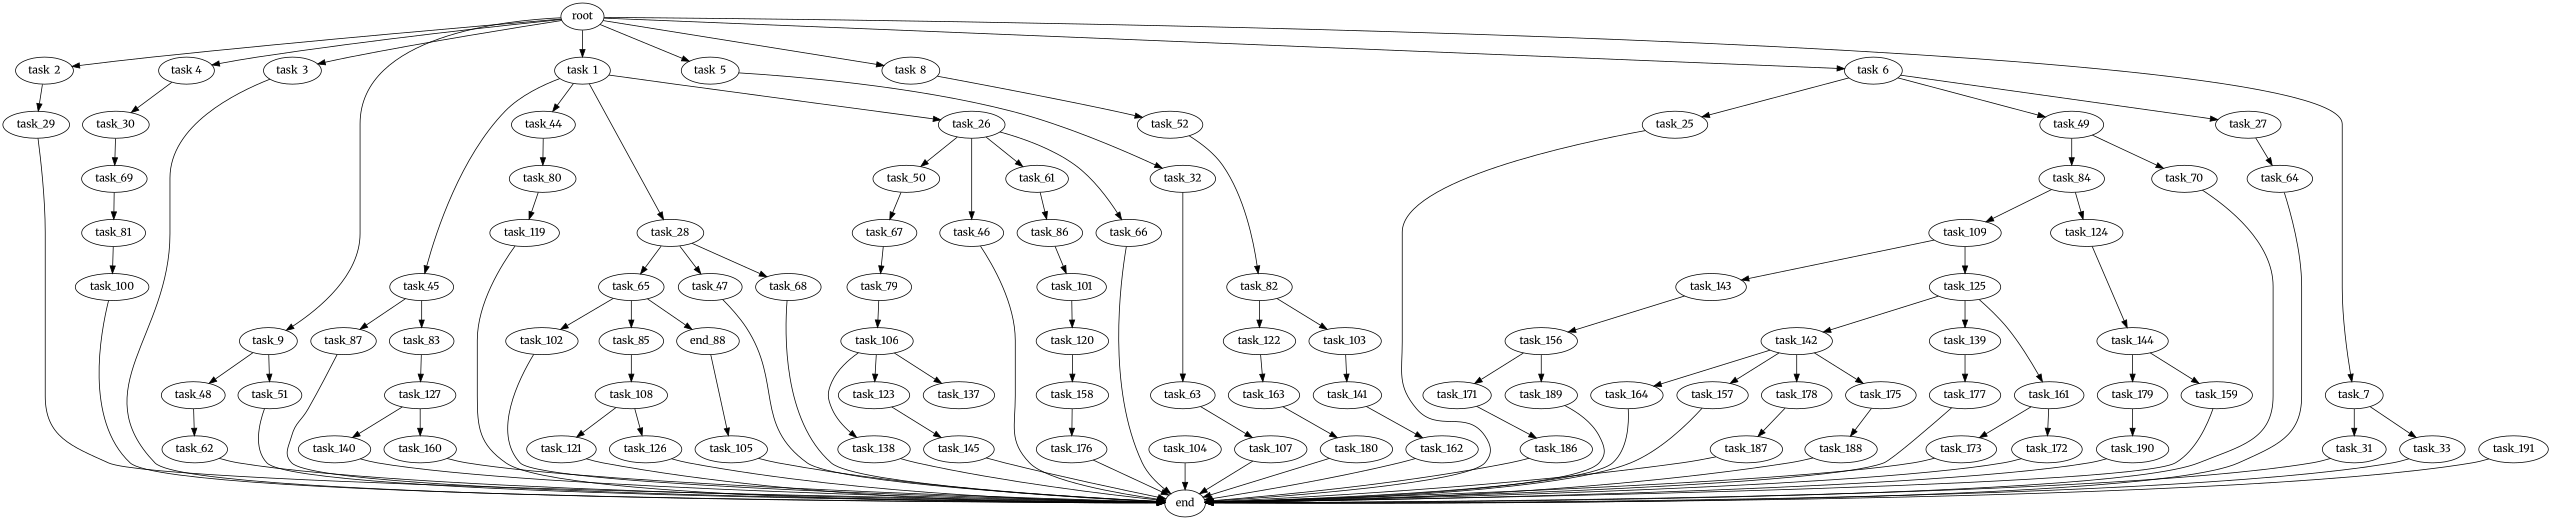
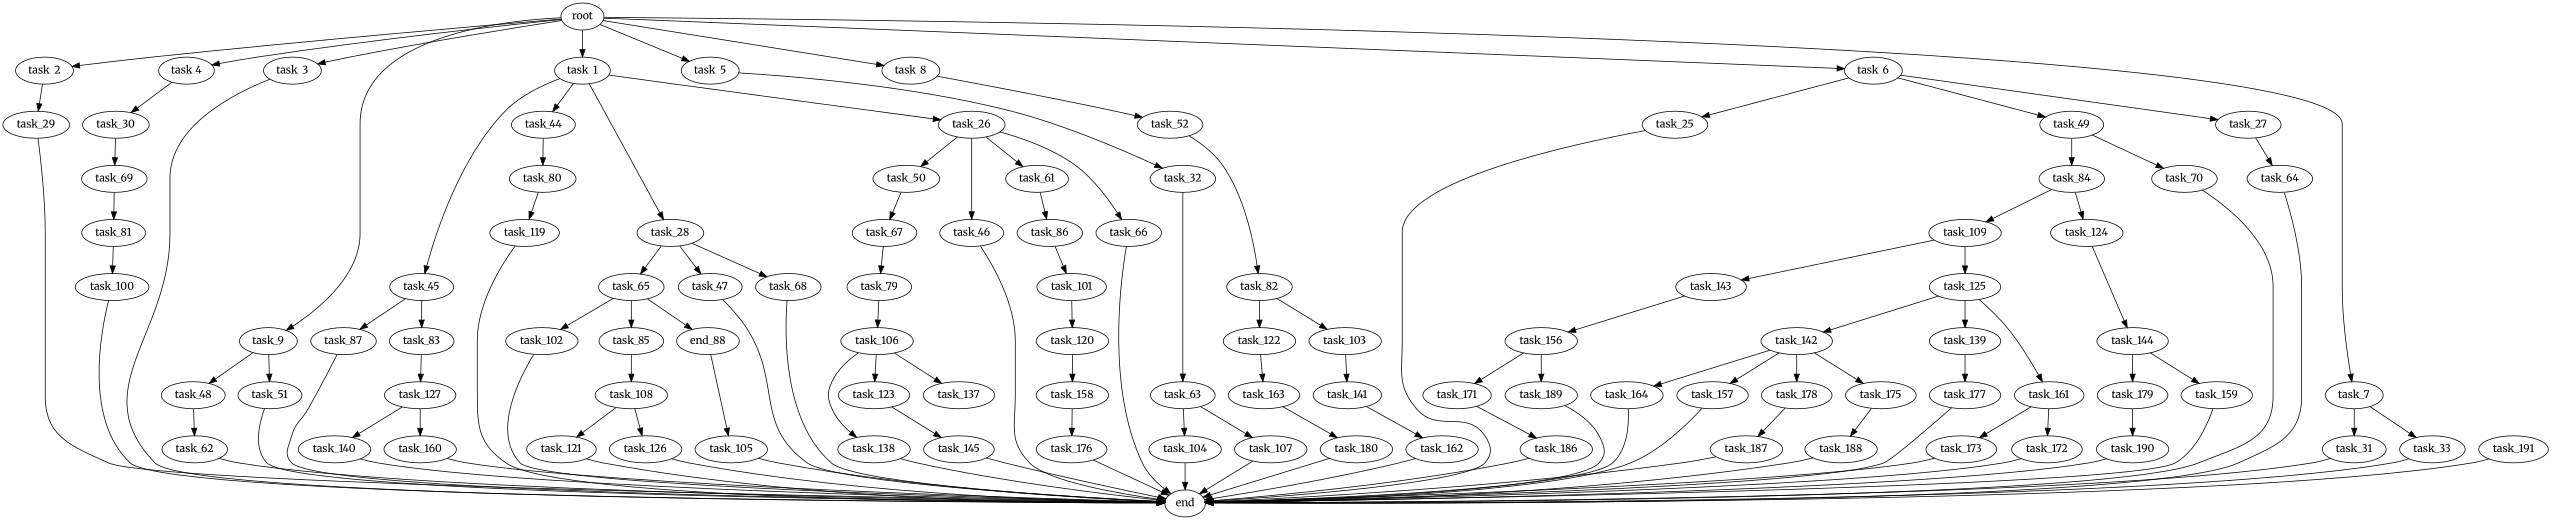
none -> (1184, 419)
